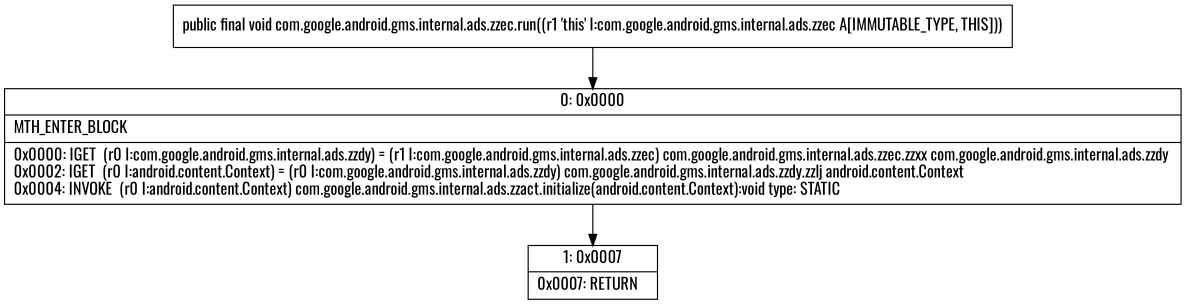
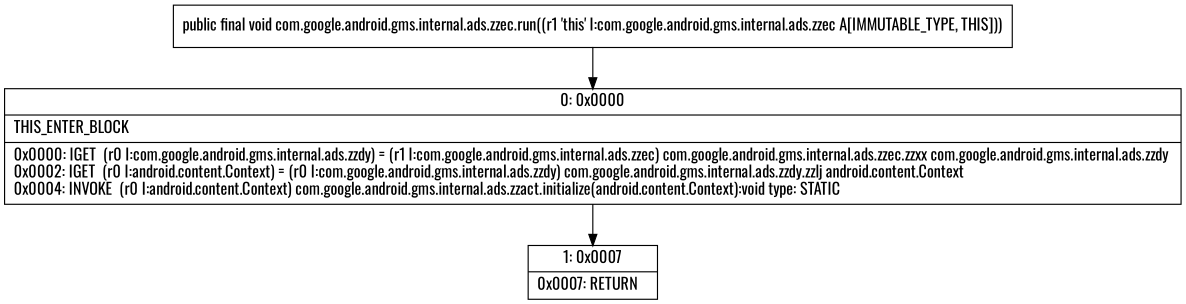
(71, 128) -> (72, 128)
